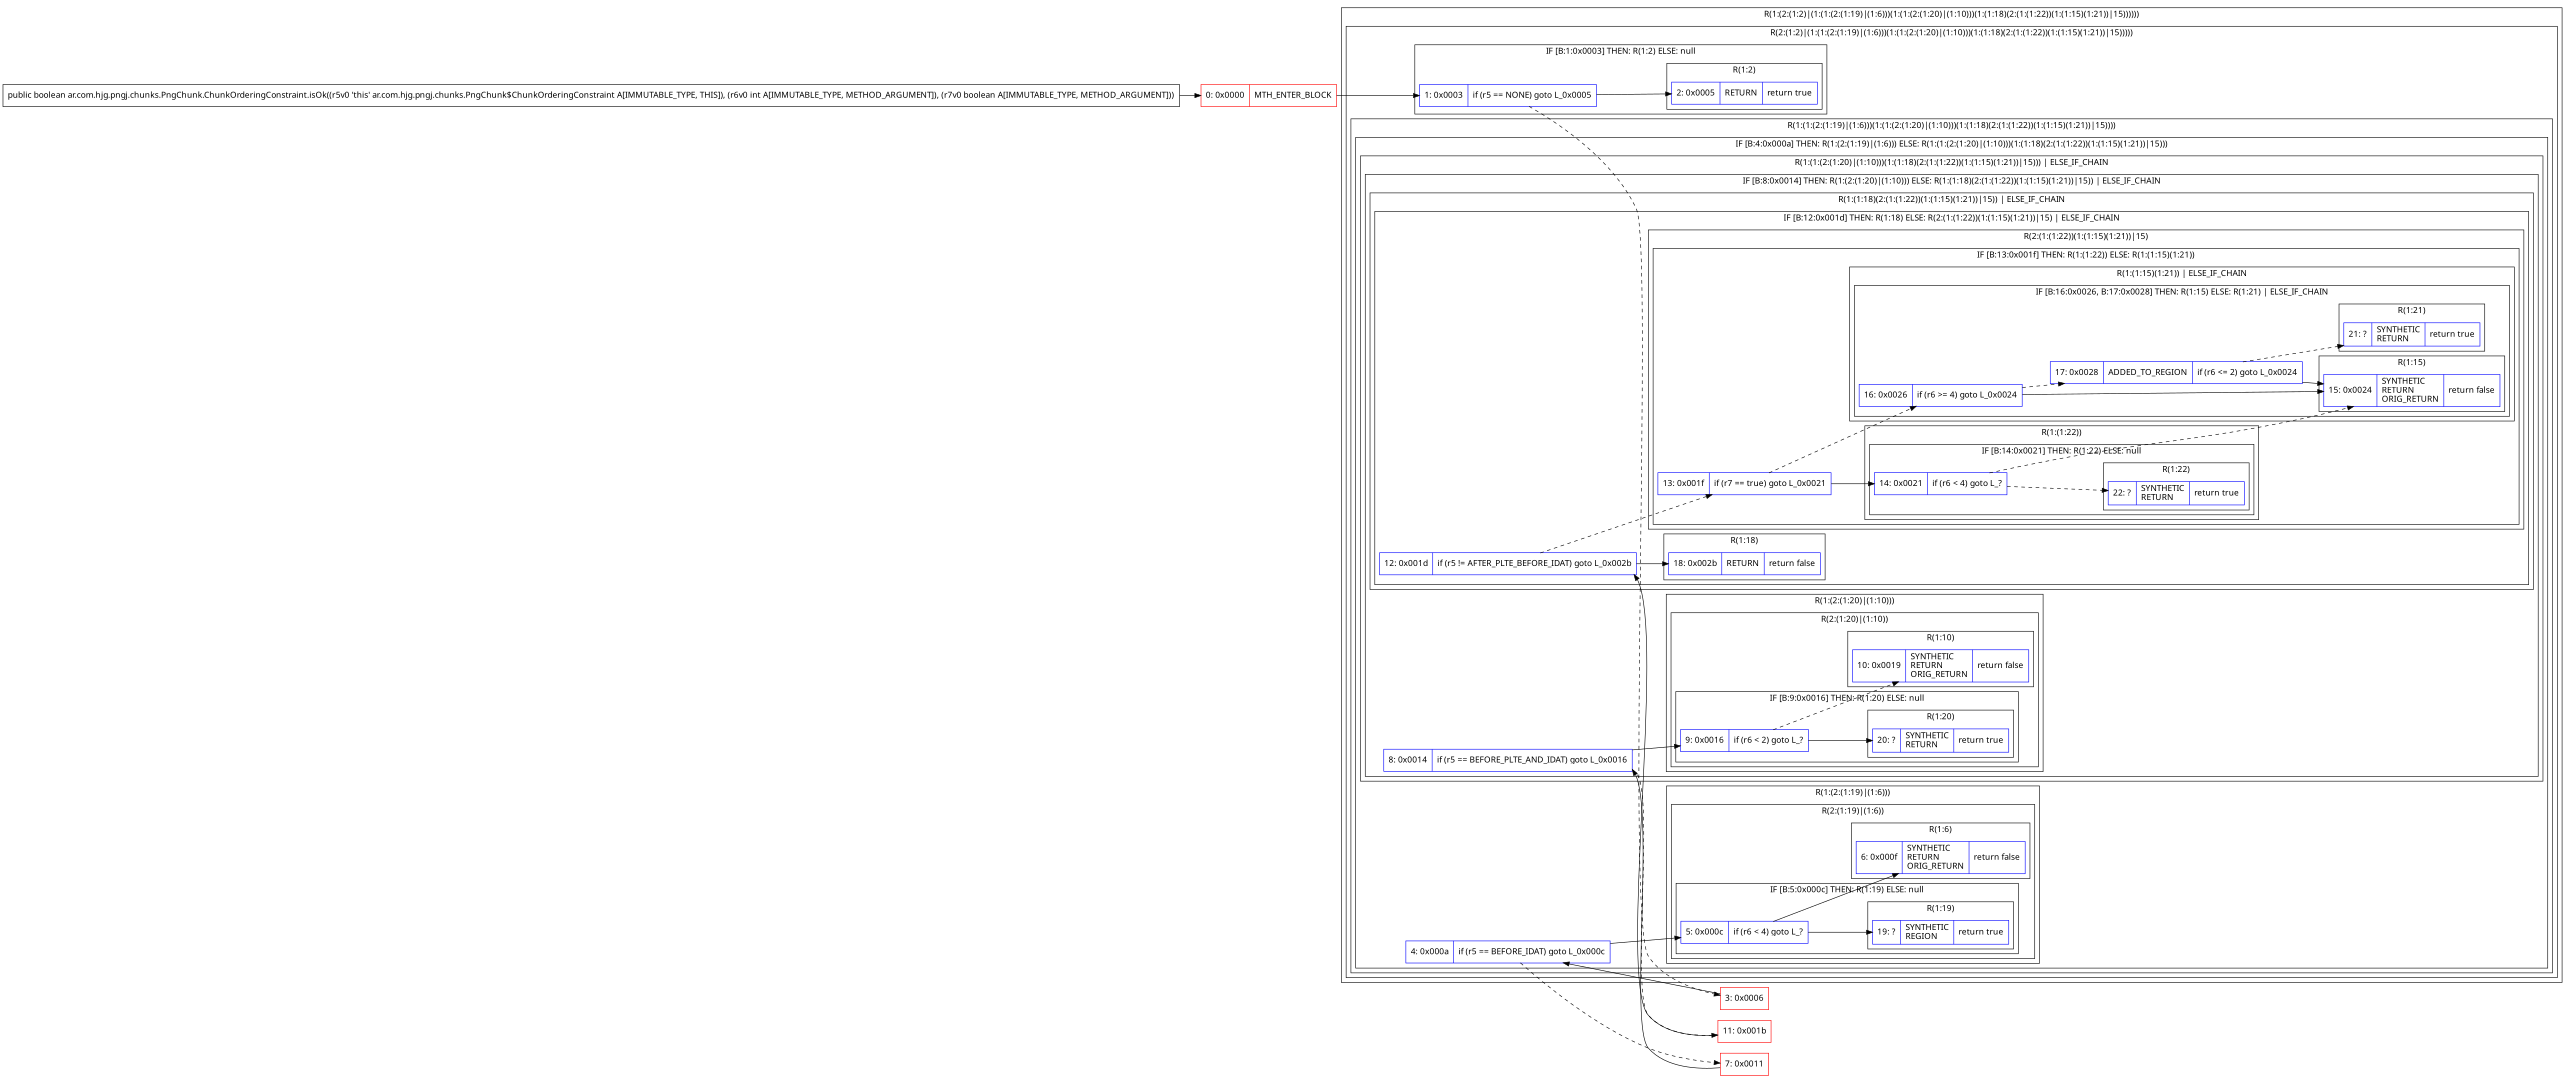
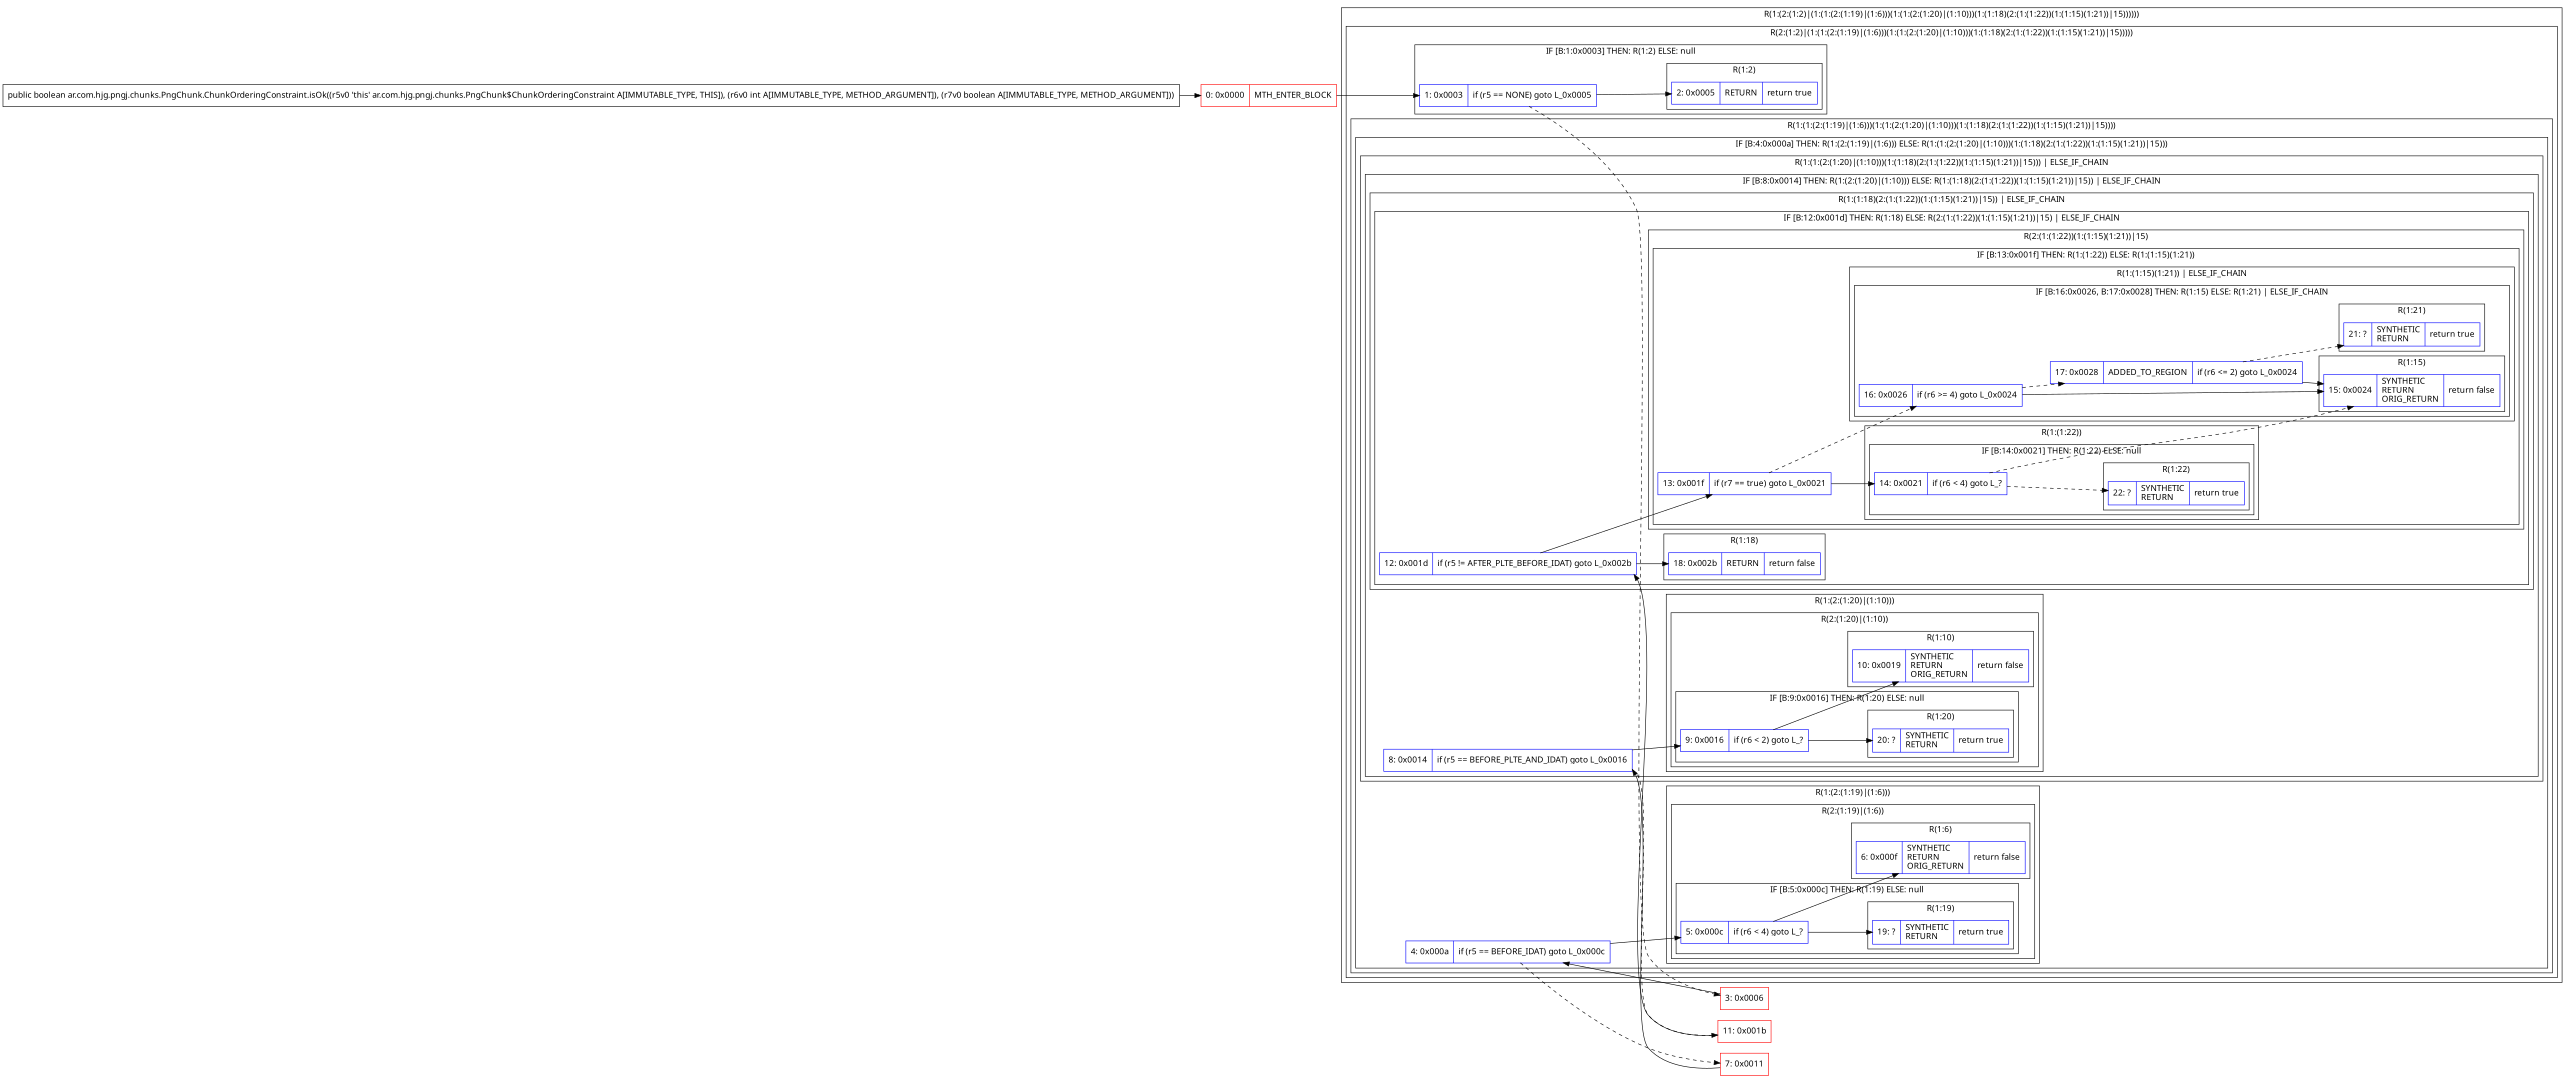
(1623, 525) -> (1623, 525)
(1833, 707) -> (1833, 707)
(1922, 936) -> (1922, 936)
